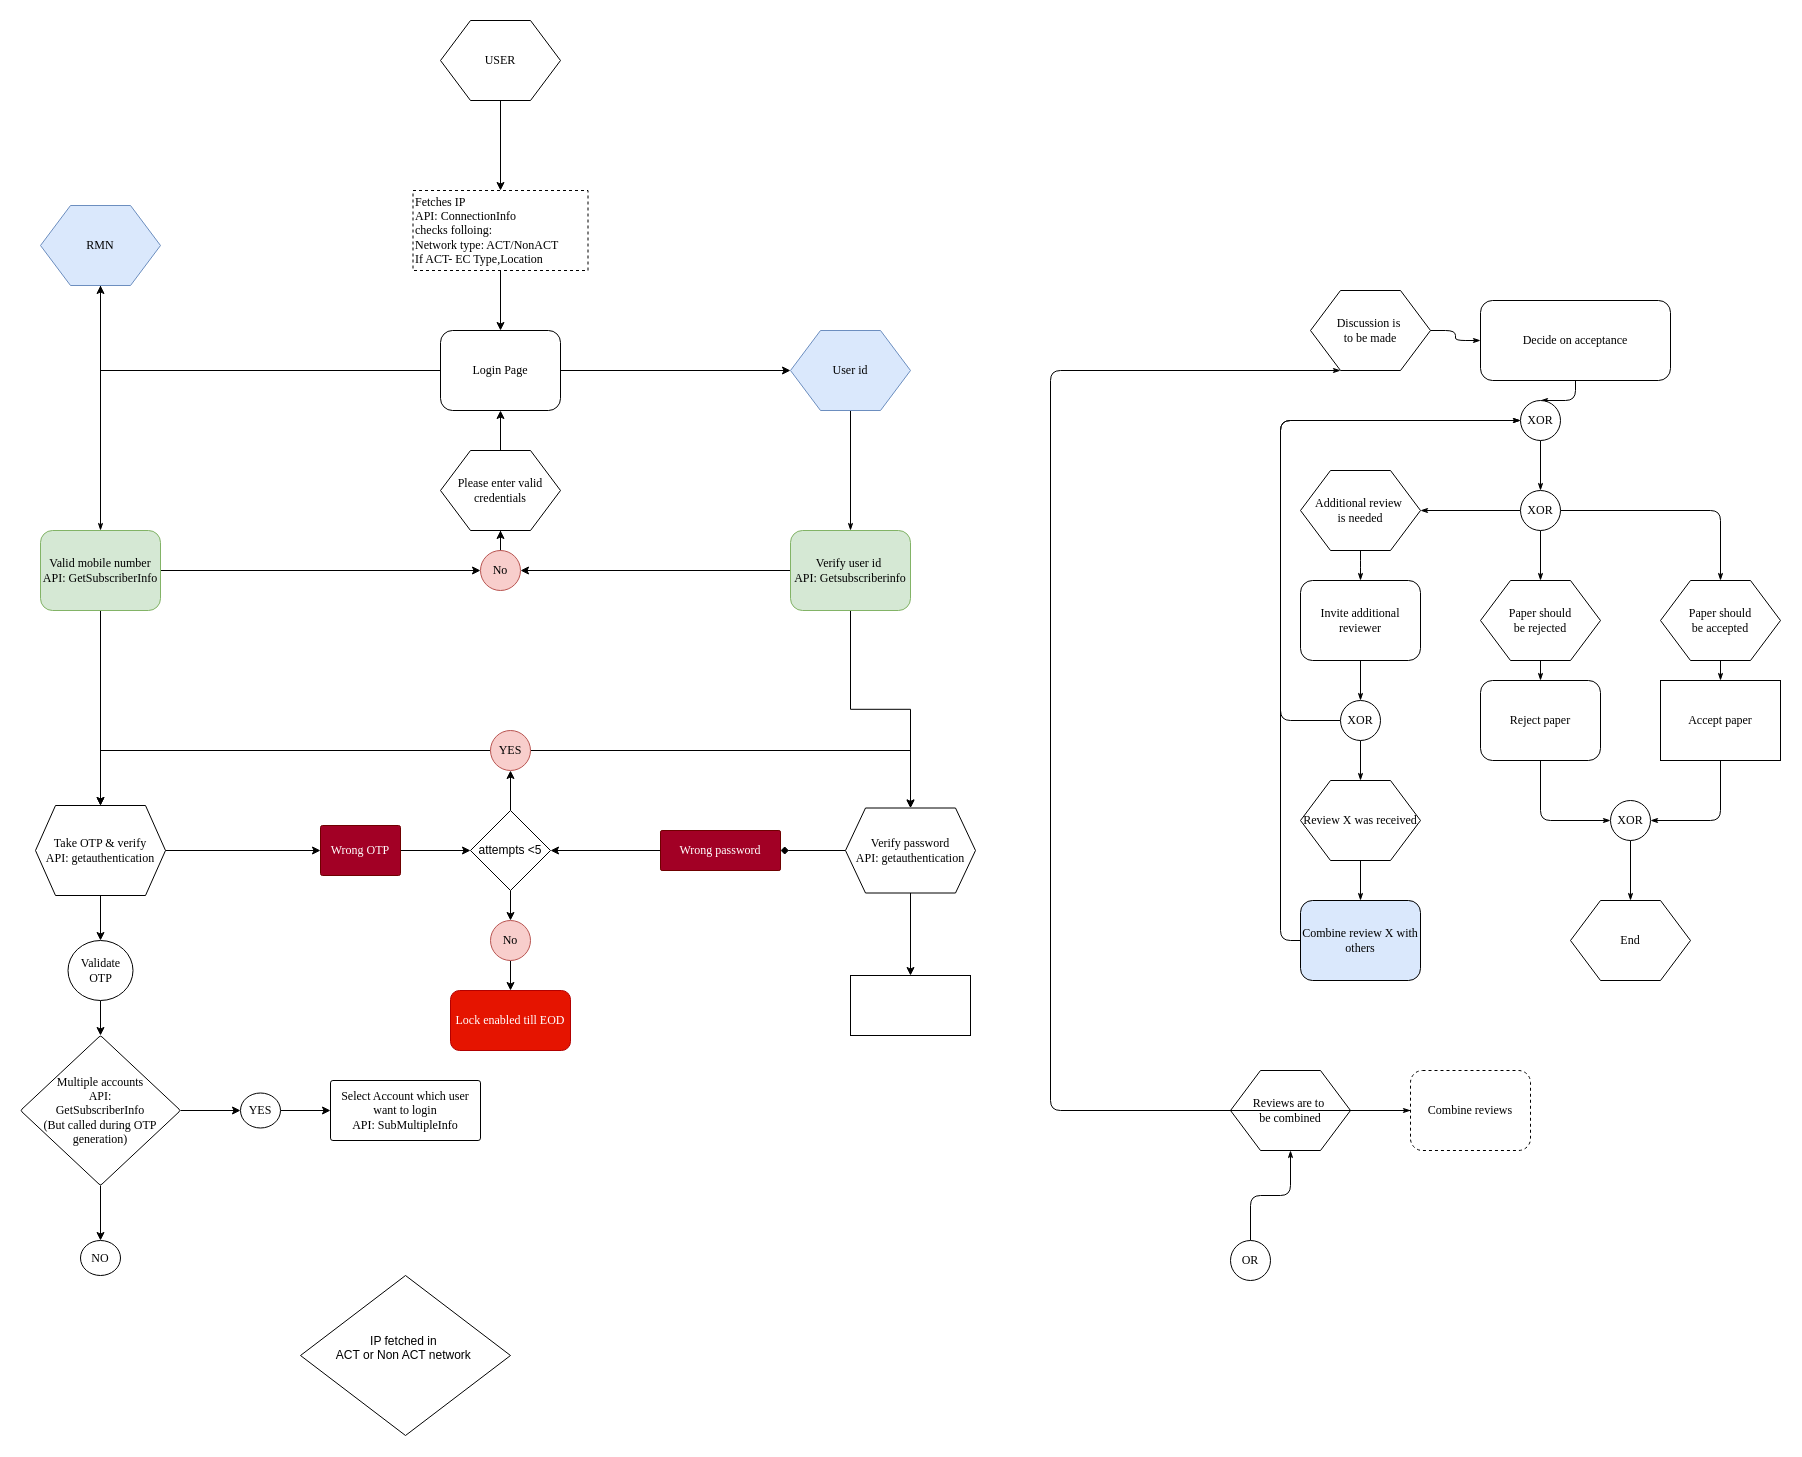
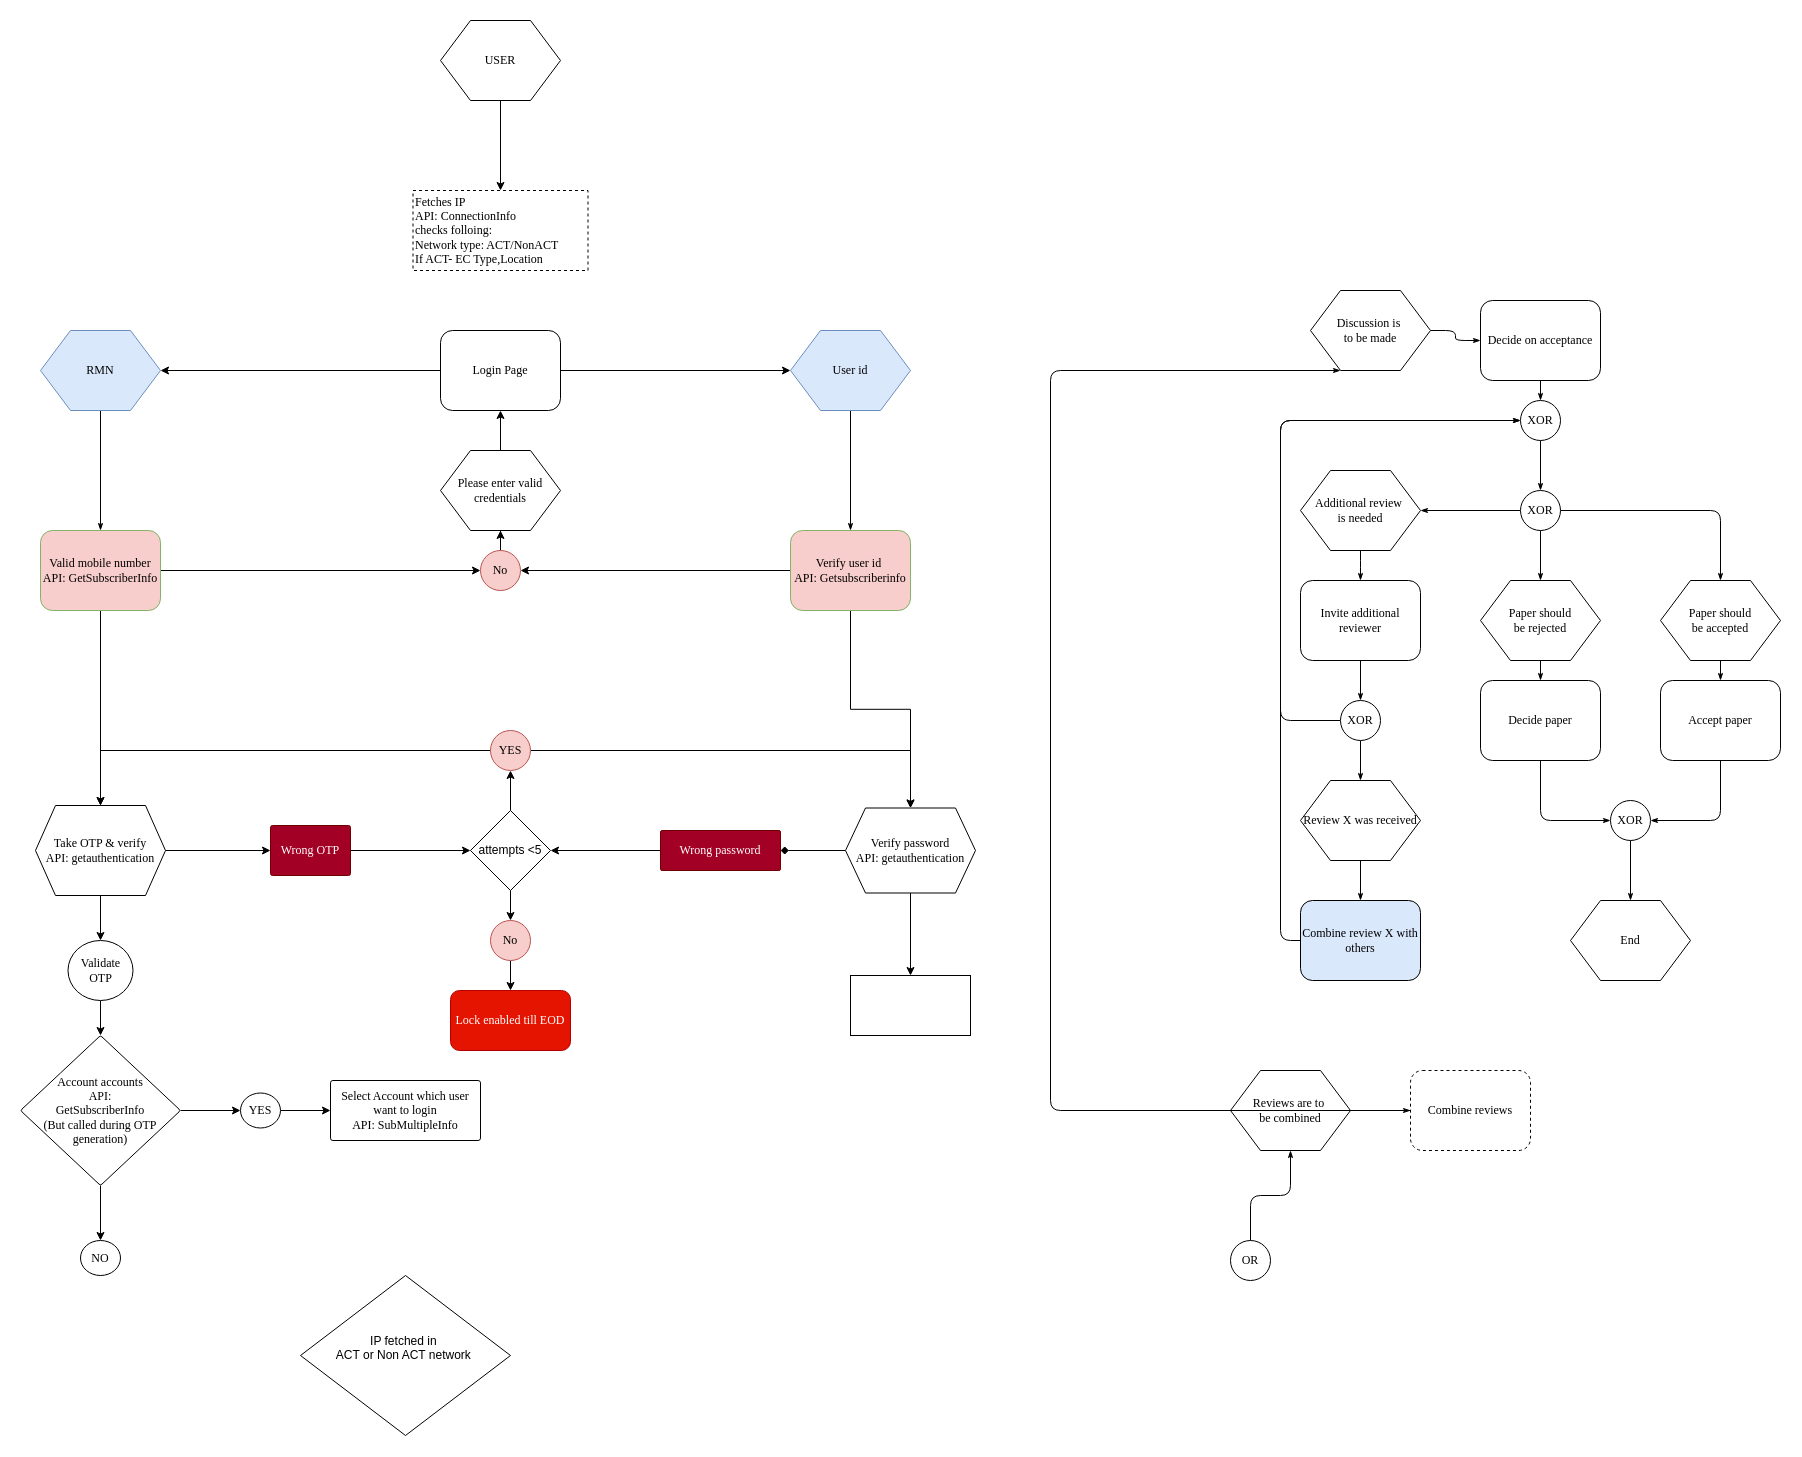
(101, 246) -> (101, 371)
(501, 297) -> none
(1576, 341) -> (1541, 341)
(101, 571) -> (101, 571)
(851, 571) -> (851, 571)
(1541, 721) -> (1541, 721)
(1721, 721) -> (1721, 721)
(361, 851) -> (311, 851)
(101, 1111) -> (101, 1111)
